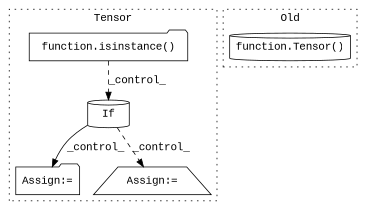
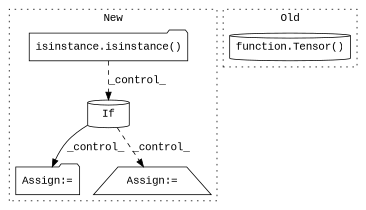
(113, 18) -> (113, 18)
(108, 47) -> (108, 47)
